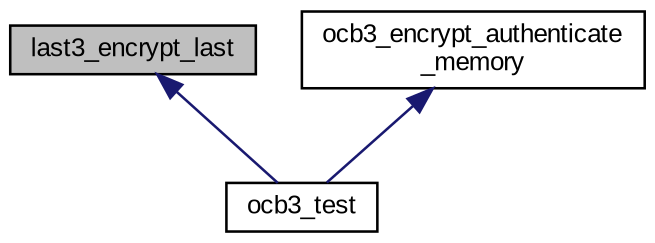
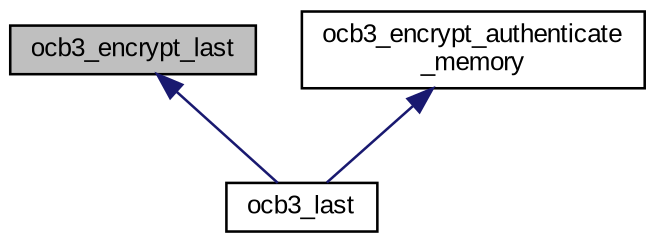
(133, 50) -> (133, 50)
(302, 207) -> (302, 207)
